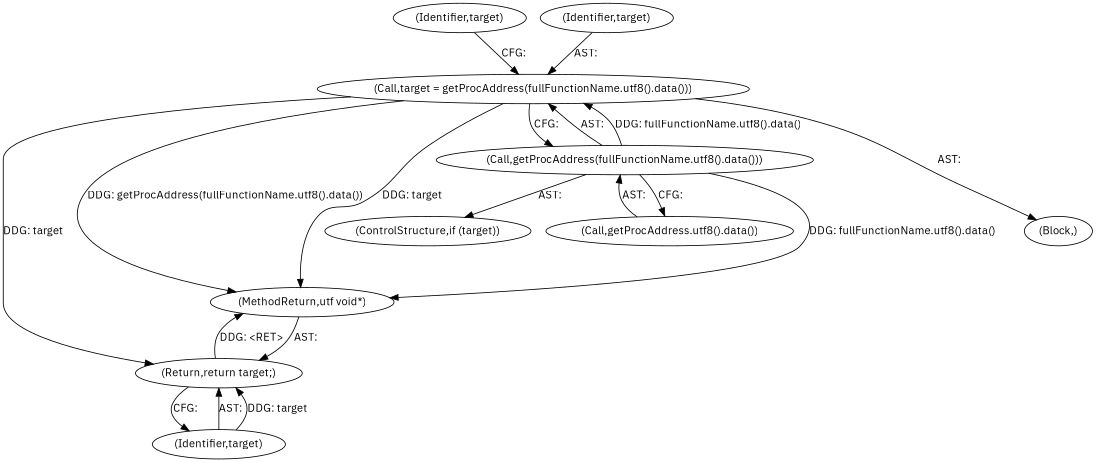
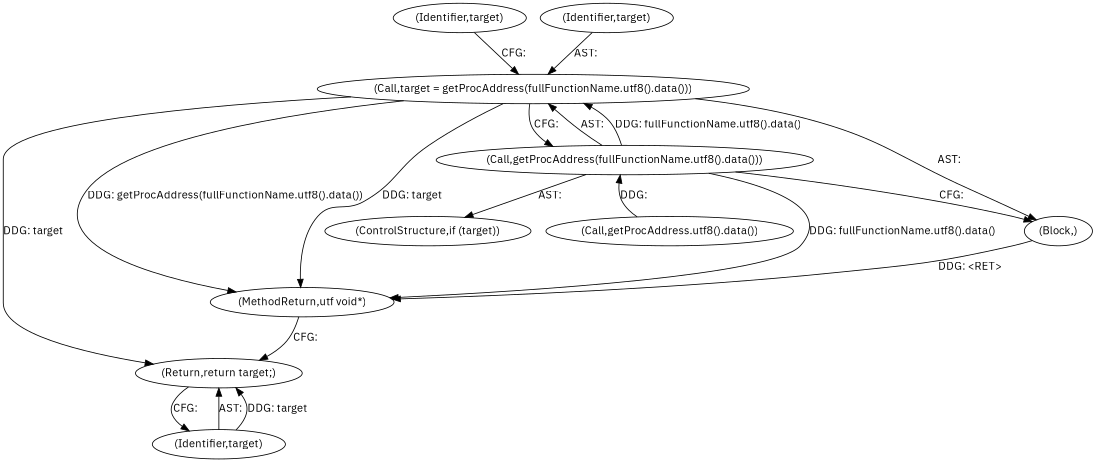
(652, 191) -> (881, 192)
(635, 196) -> (635, 196)
(218, 334) -> (718, 283)
(307, 338) -> (307, 338)
